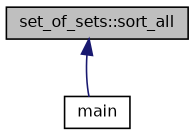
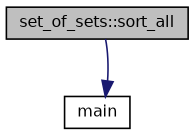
(87, 76) -> (108, 60)
